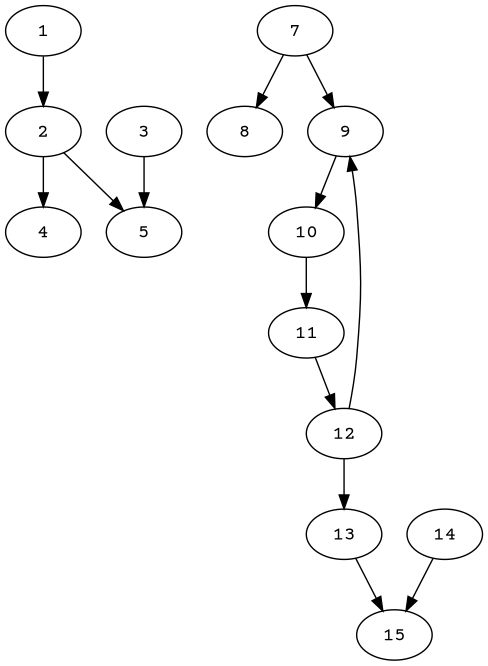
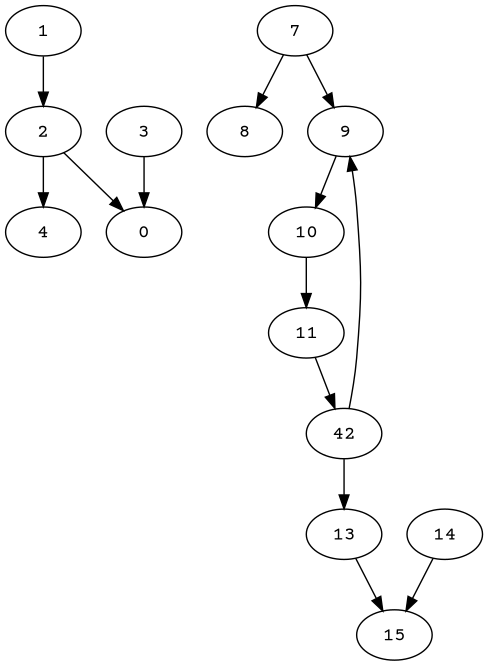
(144, 232) -> (144, 232)
(344, 434) -> (344, 434)
